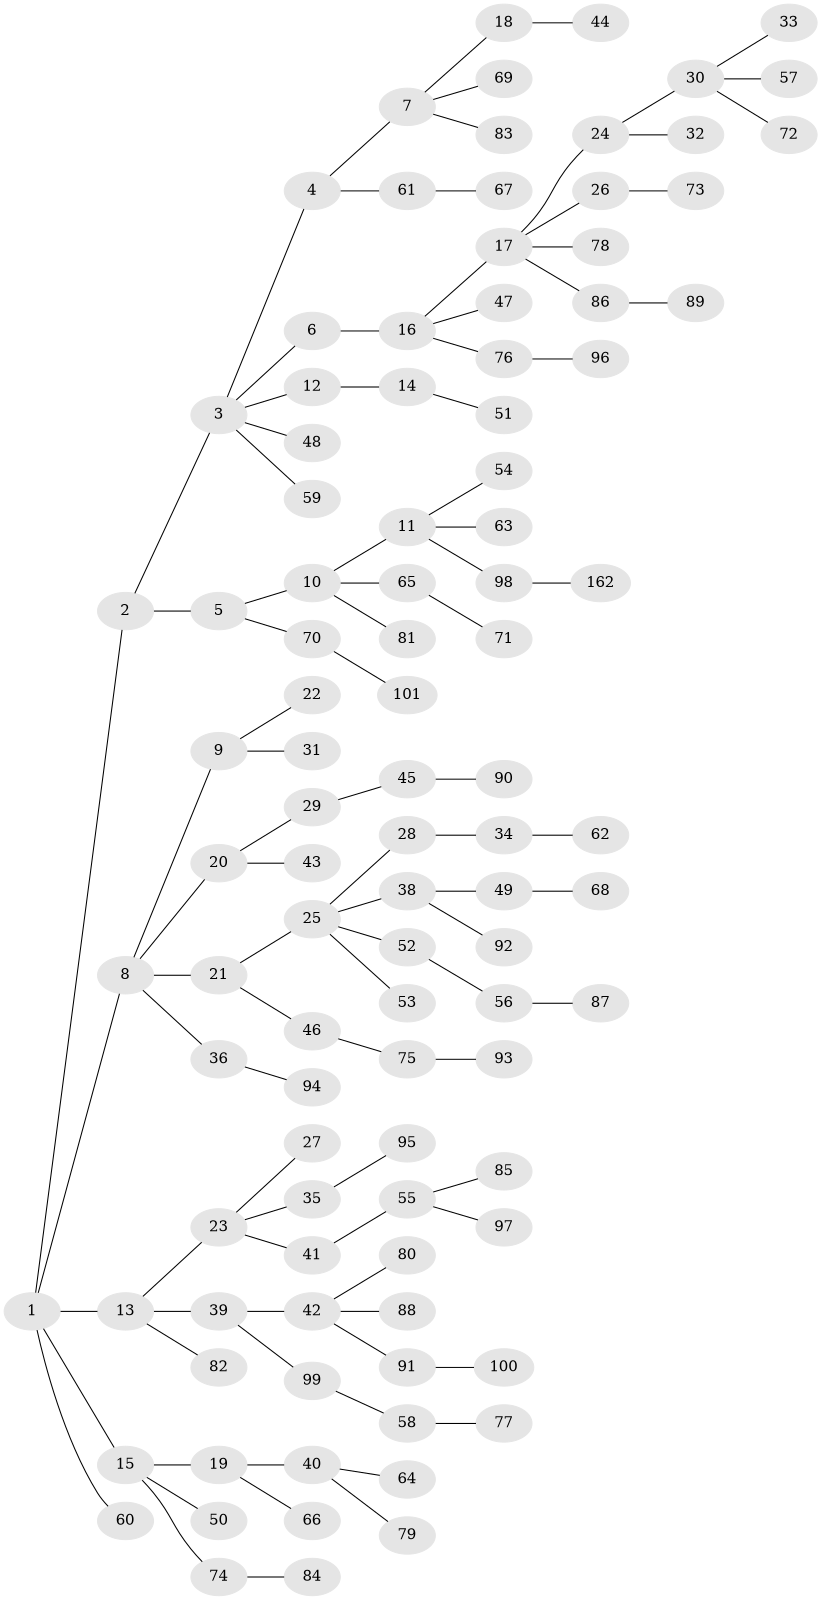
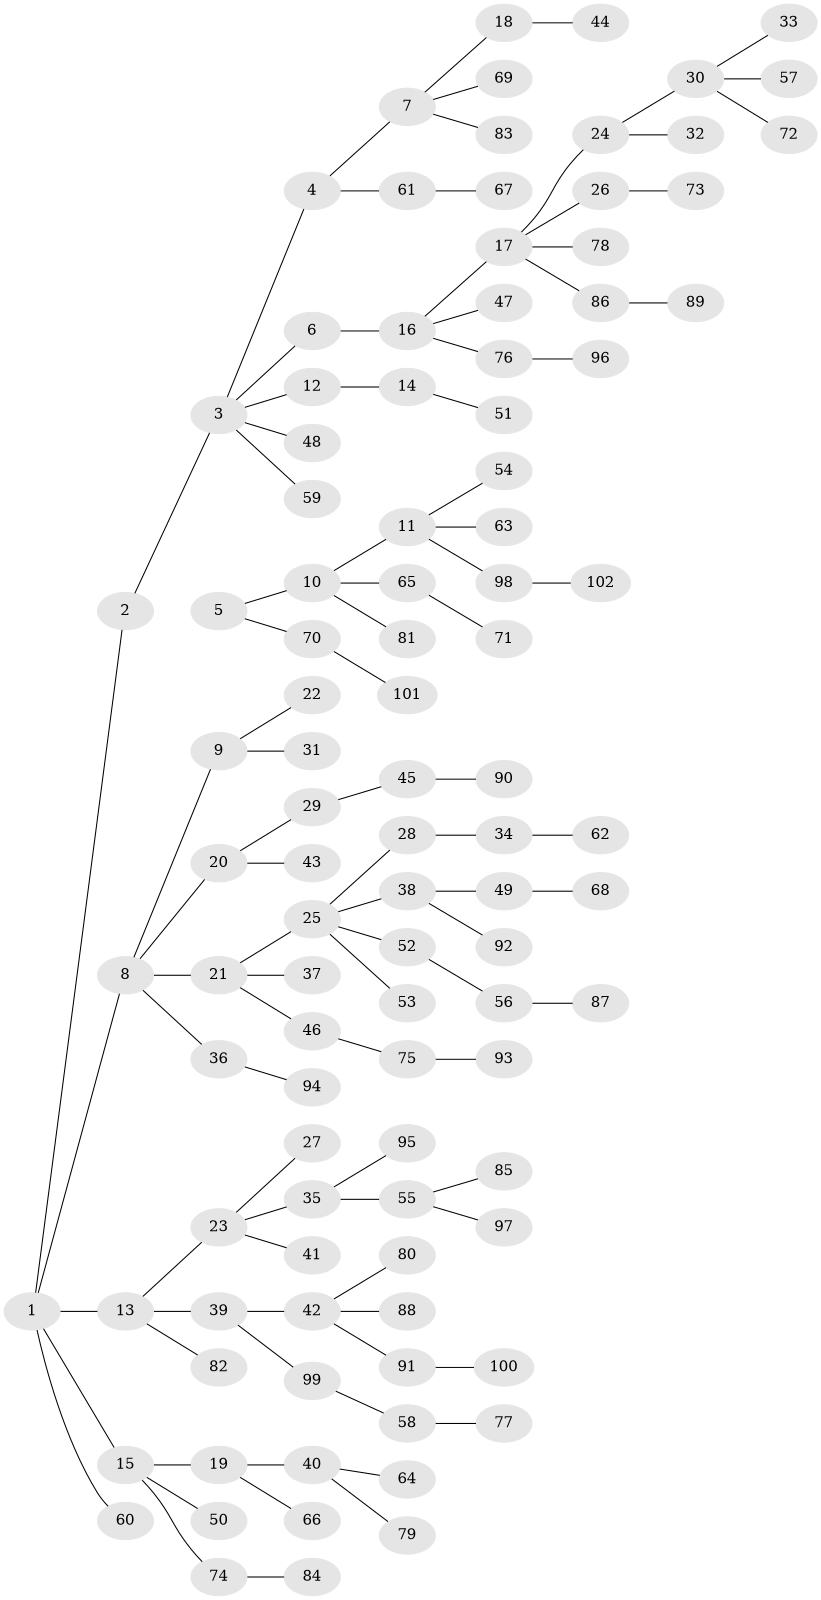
(601, 583) -> (601, 583)
(172, 611) -> none
none -> (312, 975)
(360, 1227) -> (360, 1199)
